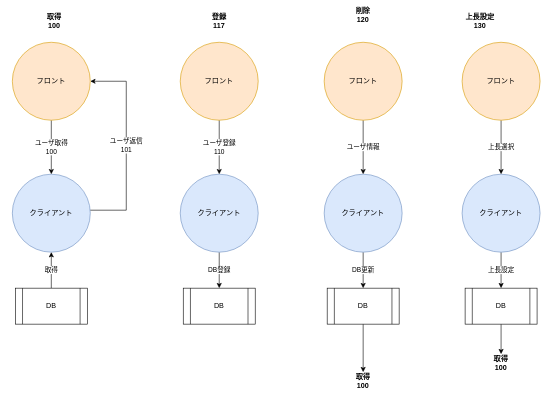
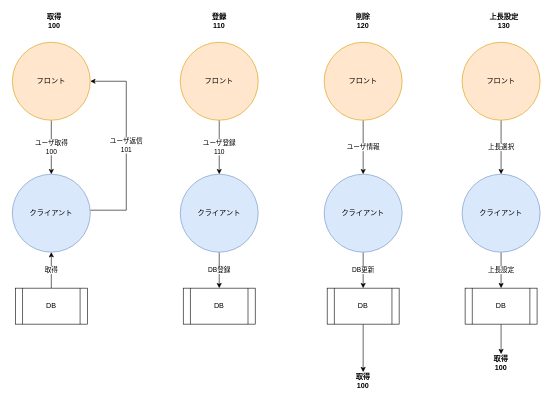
(363, 15) -> (363, 21)
(219, 21) -> (219, 21)
(480, 21) -> (504, 21)
